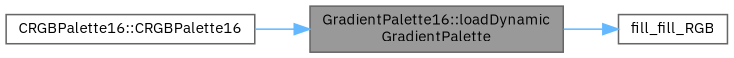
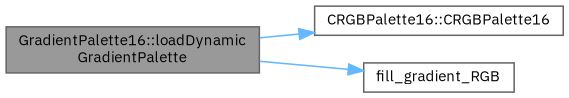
(275, 29) -> (279, 36)
(673, 29) -> (439, 78)
